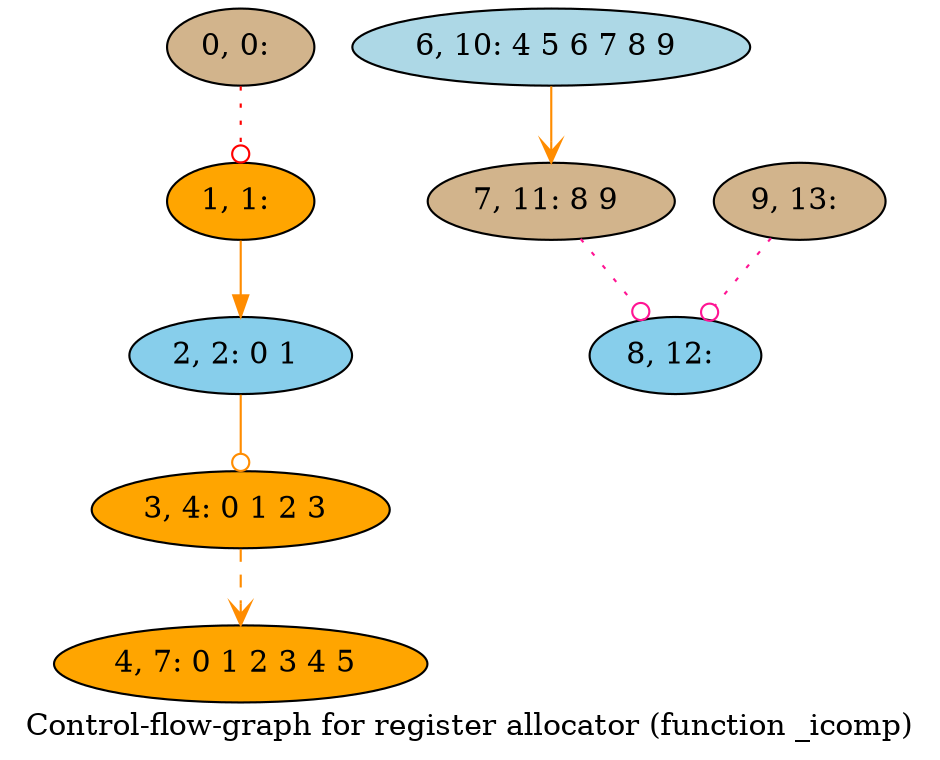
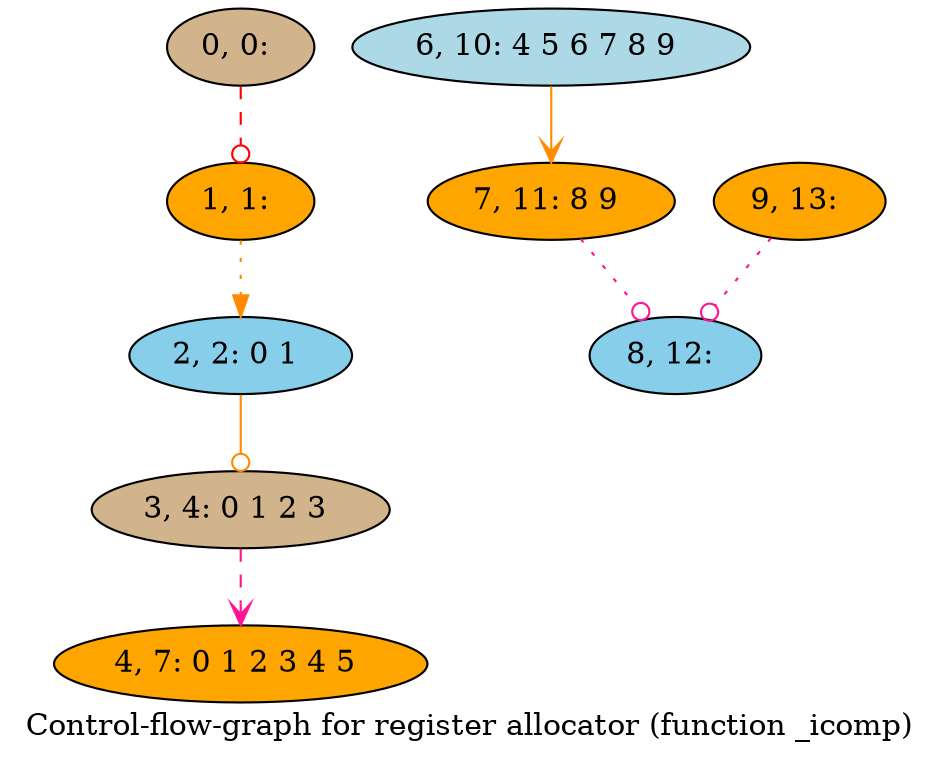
(241, 116) -> (241, 116)
(551, 201) -> (551, 201)
(800, 201) -> (800, 201)
(241, 268) -> (241, 268)
(241, 510) -> (241, 510)
(241, 576) -> (241, 576)
